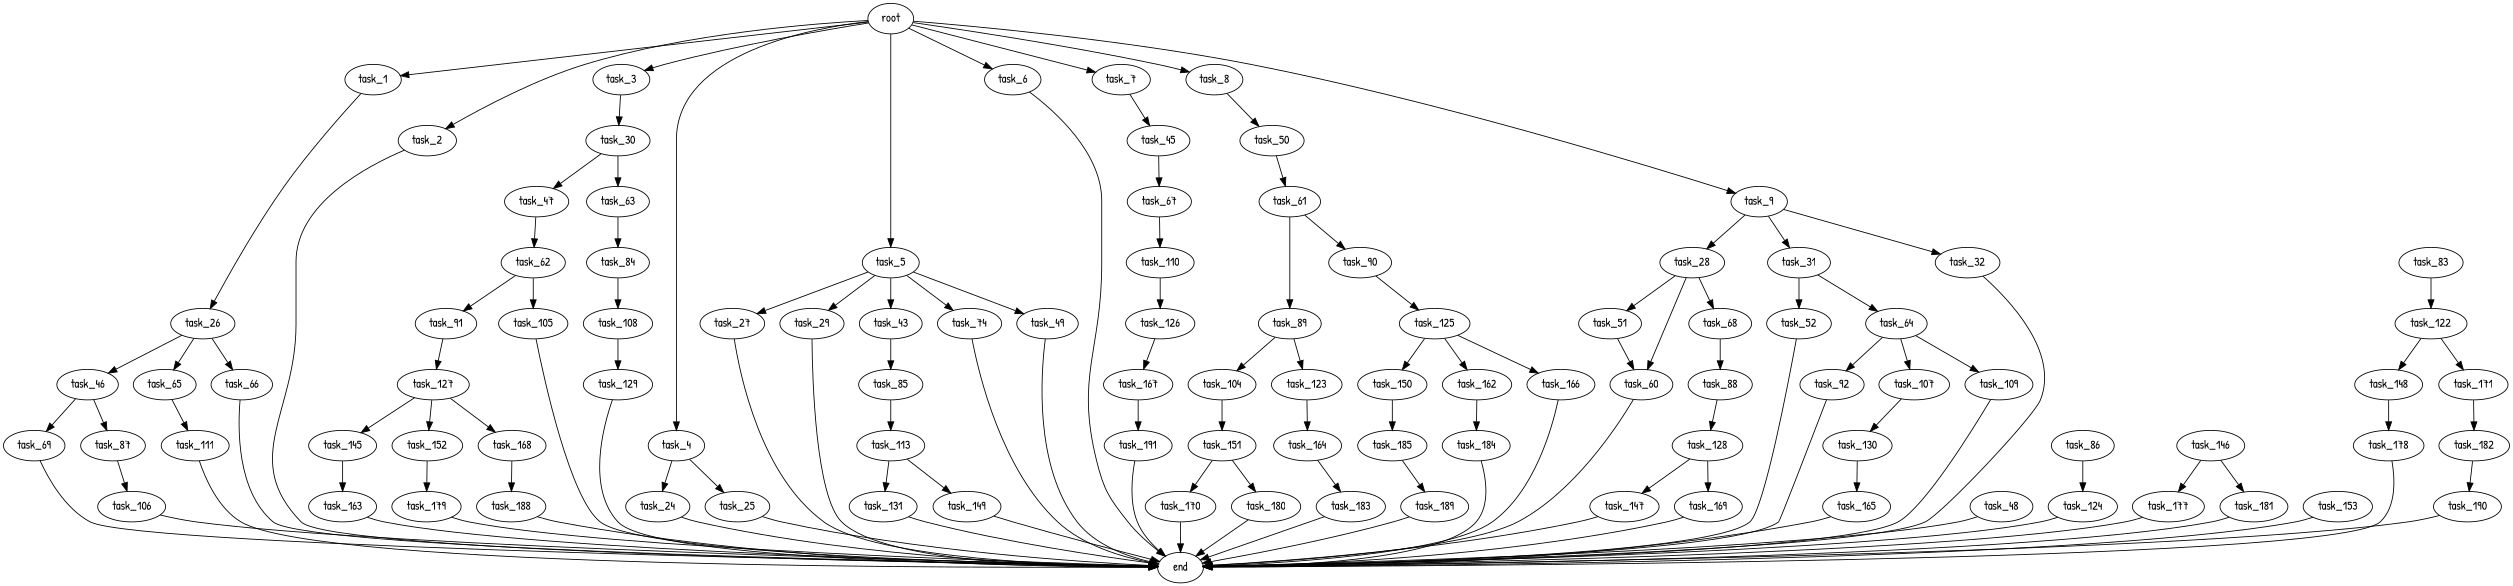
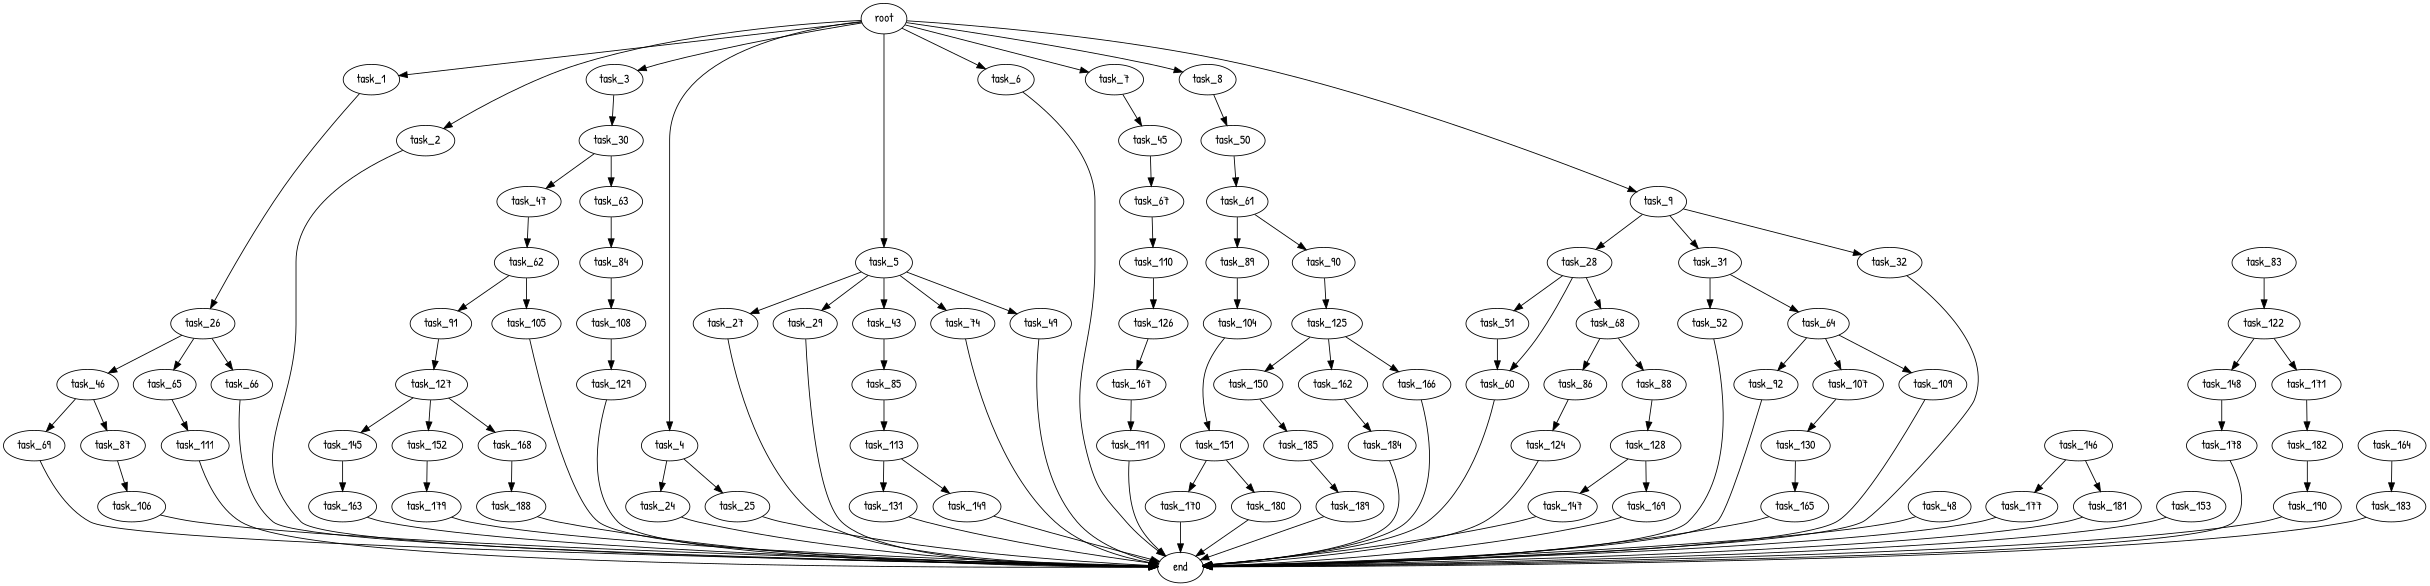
none -> (1593, 350)
(1307, 385) -> none
